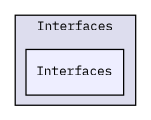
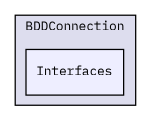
(75, 27) -> (75, 27)
